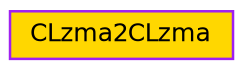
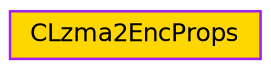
(122, 35) -> (135, 35)
